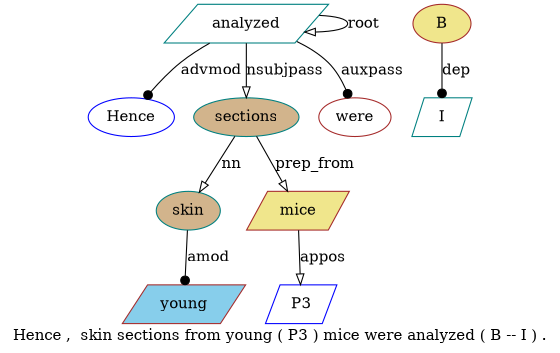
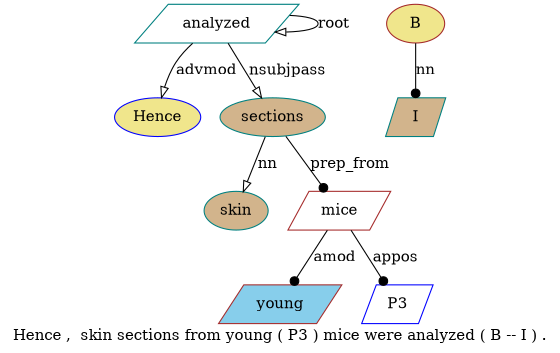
(178, 65) -> (175, 63)
(456, 70) -> (426, 70)
(131, 117) -> (158, 117)
(355, 117) -> none
(442, 117) -> (416, 117)
(269, 159) -> (303, 160)
(298, 211) -> (339, 211)
(299, 252) -> (366, 254)
(186, 253) -> (312, 254)
